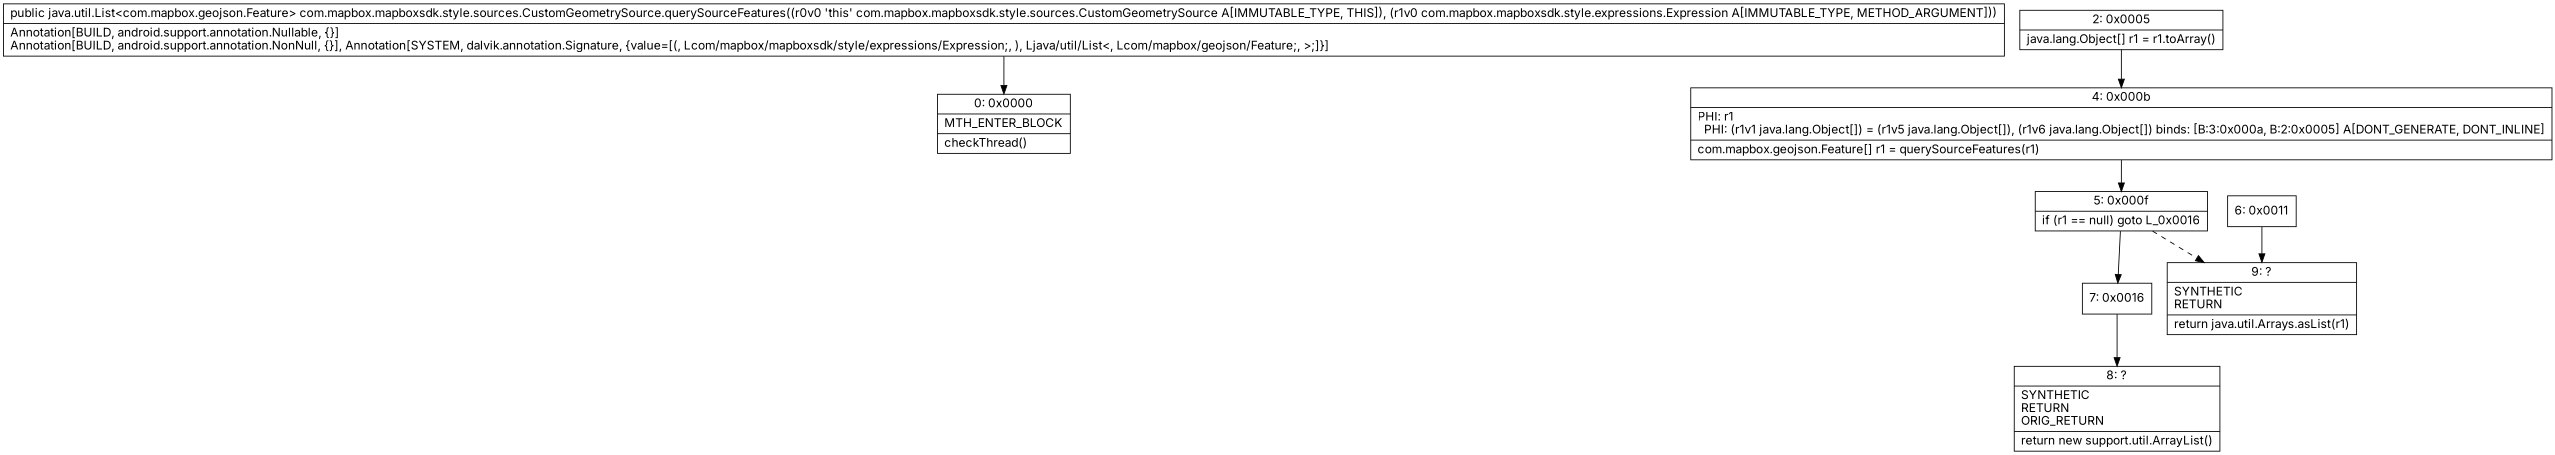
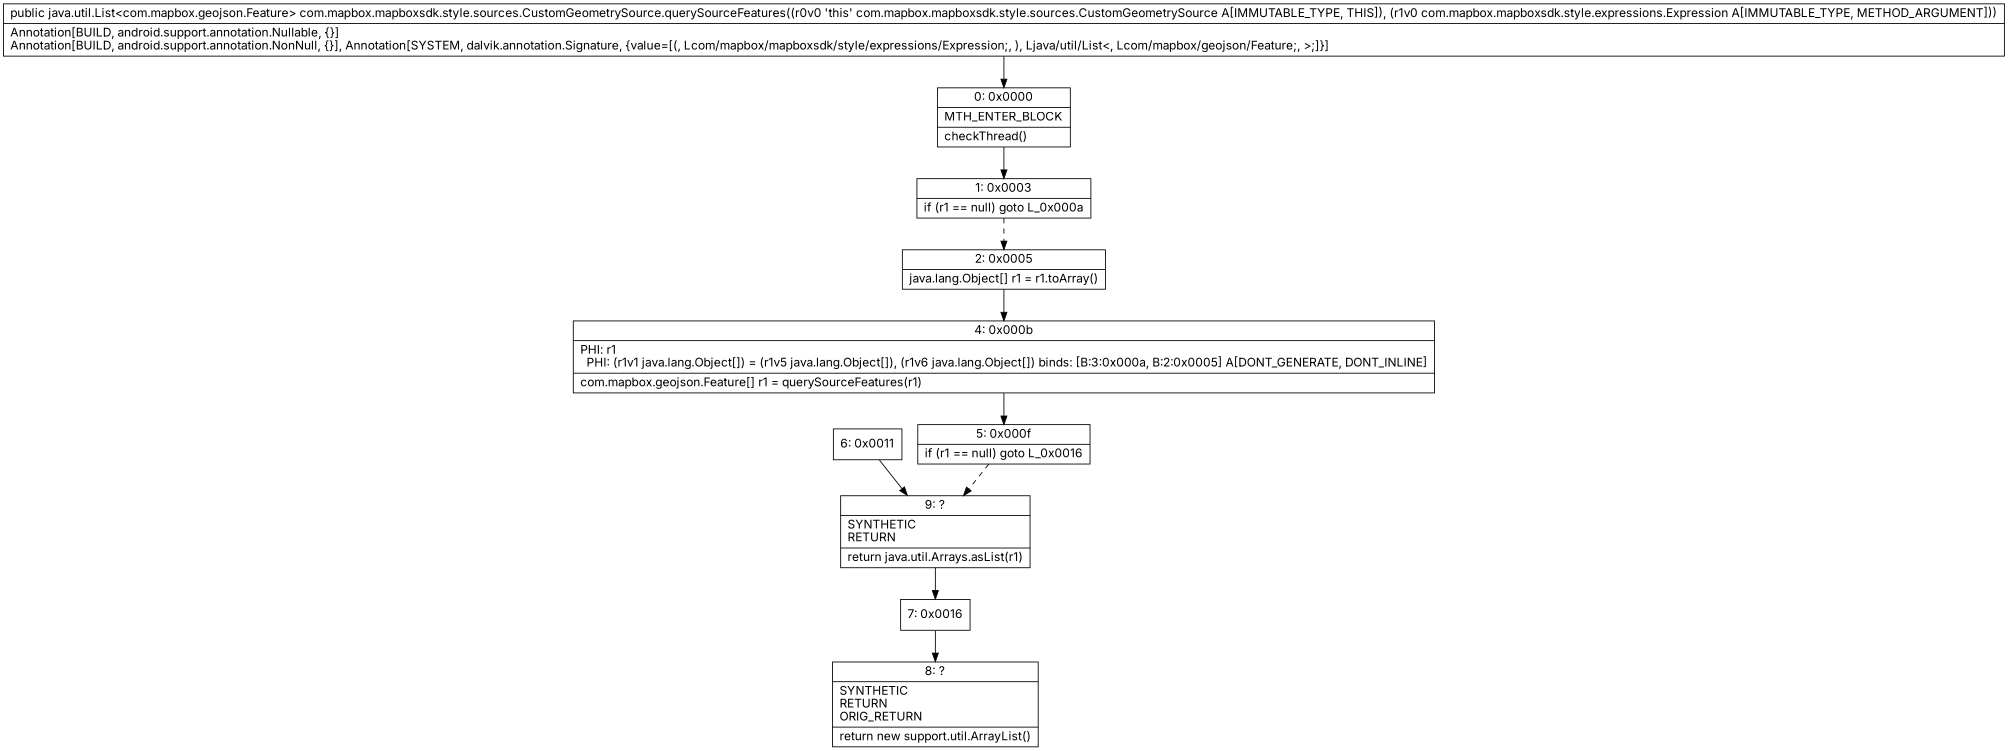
none -> (1004, 198)
(2119, 253) -> (935, 579)
